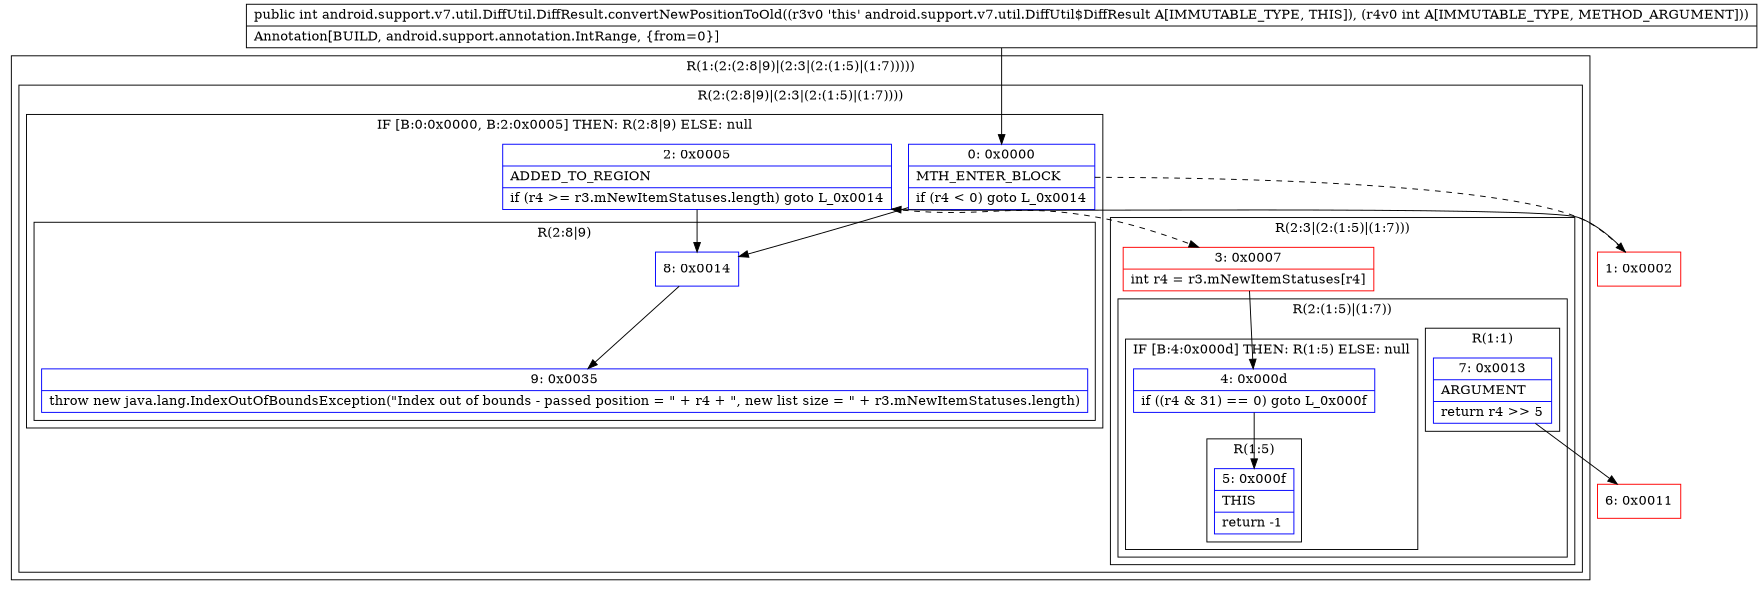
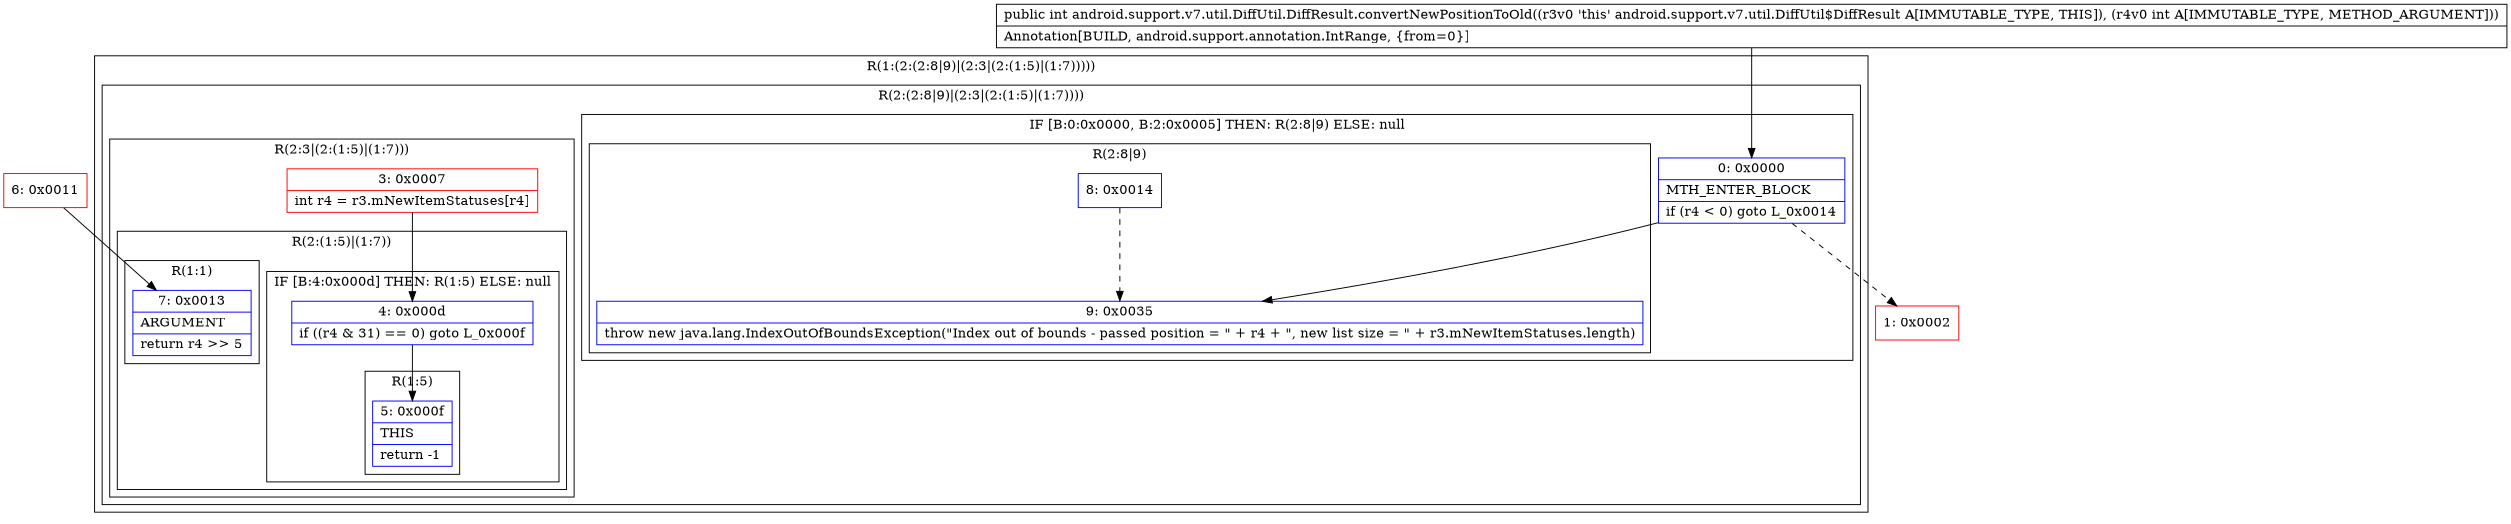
(697, 177) -> none
(828, 231) -> (1466, 265)
(637, 324) -> (1120, 250)
(1561, 443) -> (87, 229)
